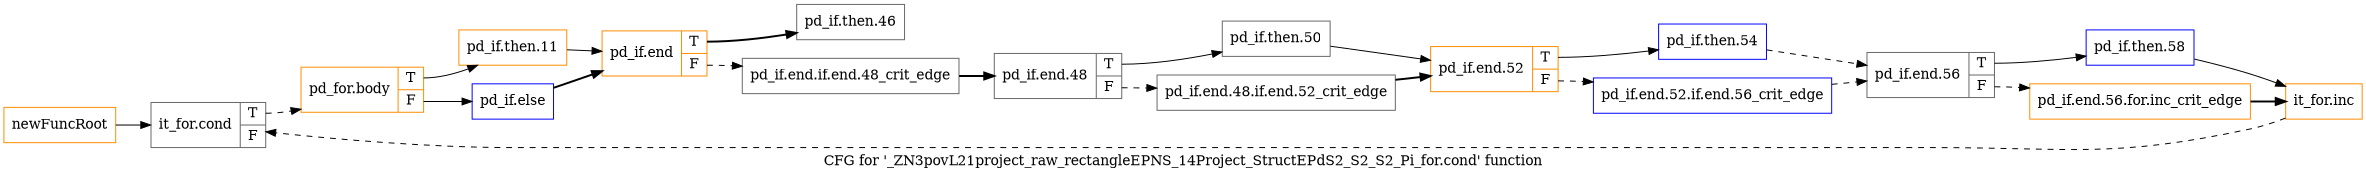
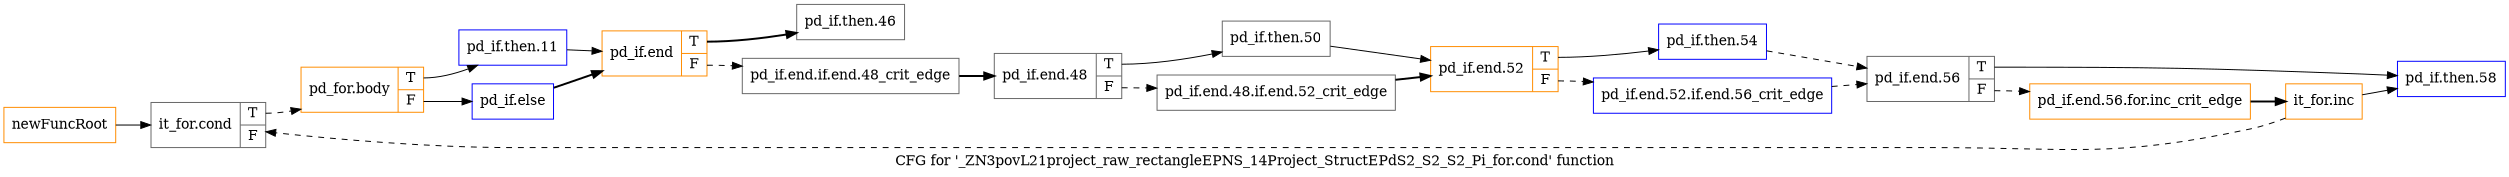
(513, 48) -> (513, 48)
(2236, 70) -> (2375, 93)
